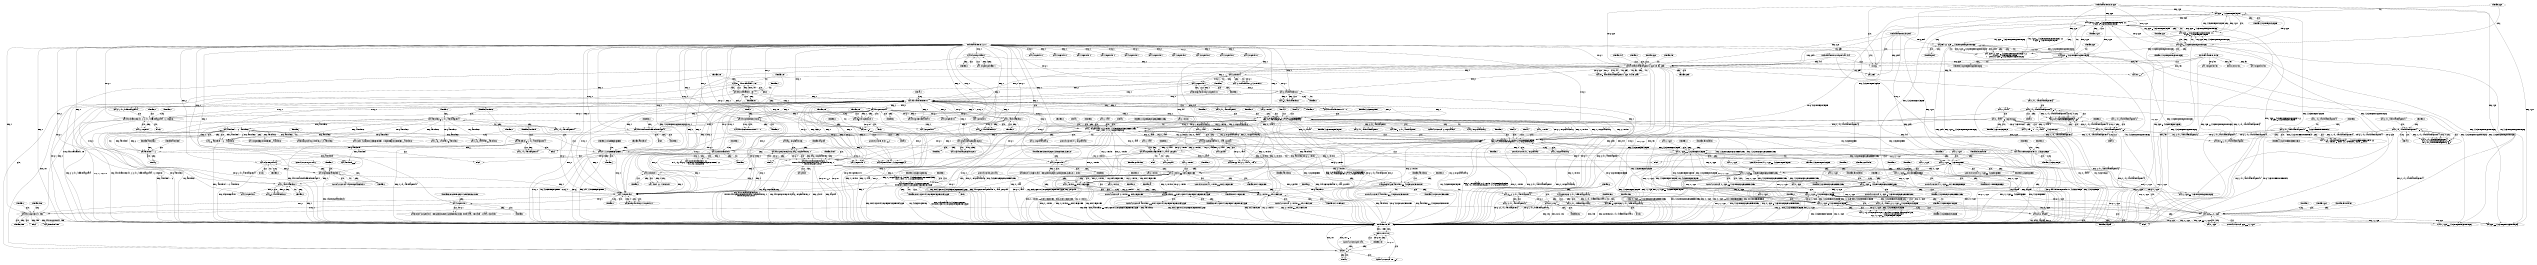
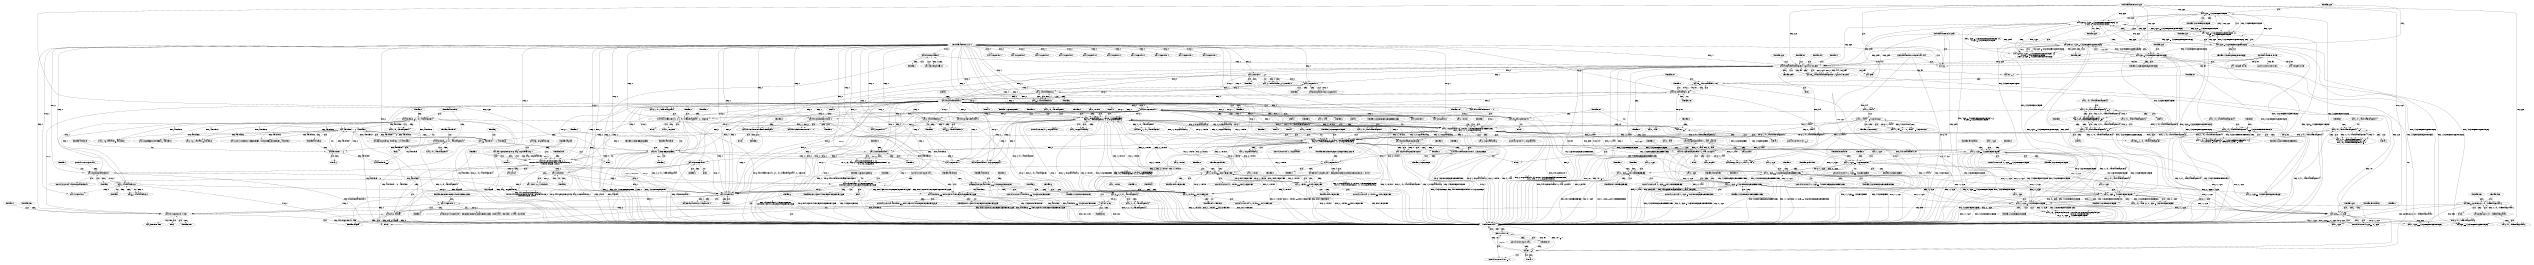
(2234, 66) -> (2268, 66)
(673, 124) -> (644, 124)
(1997, 130) -> (1869, 130)
(2090, 208) -> (2478, 209)
